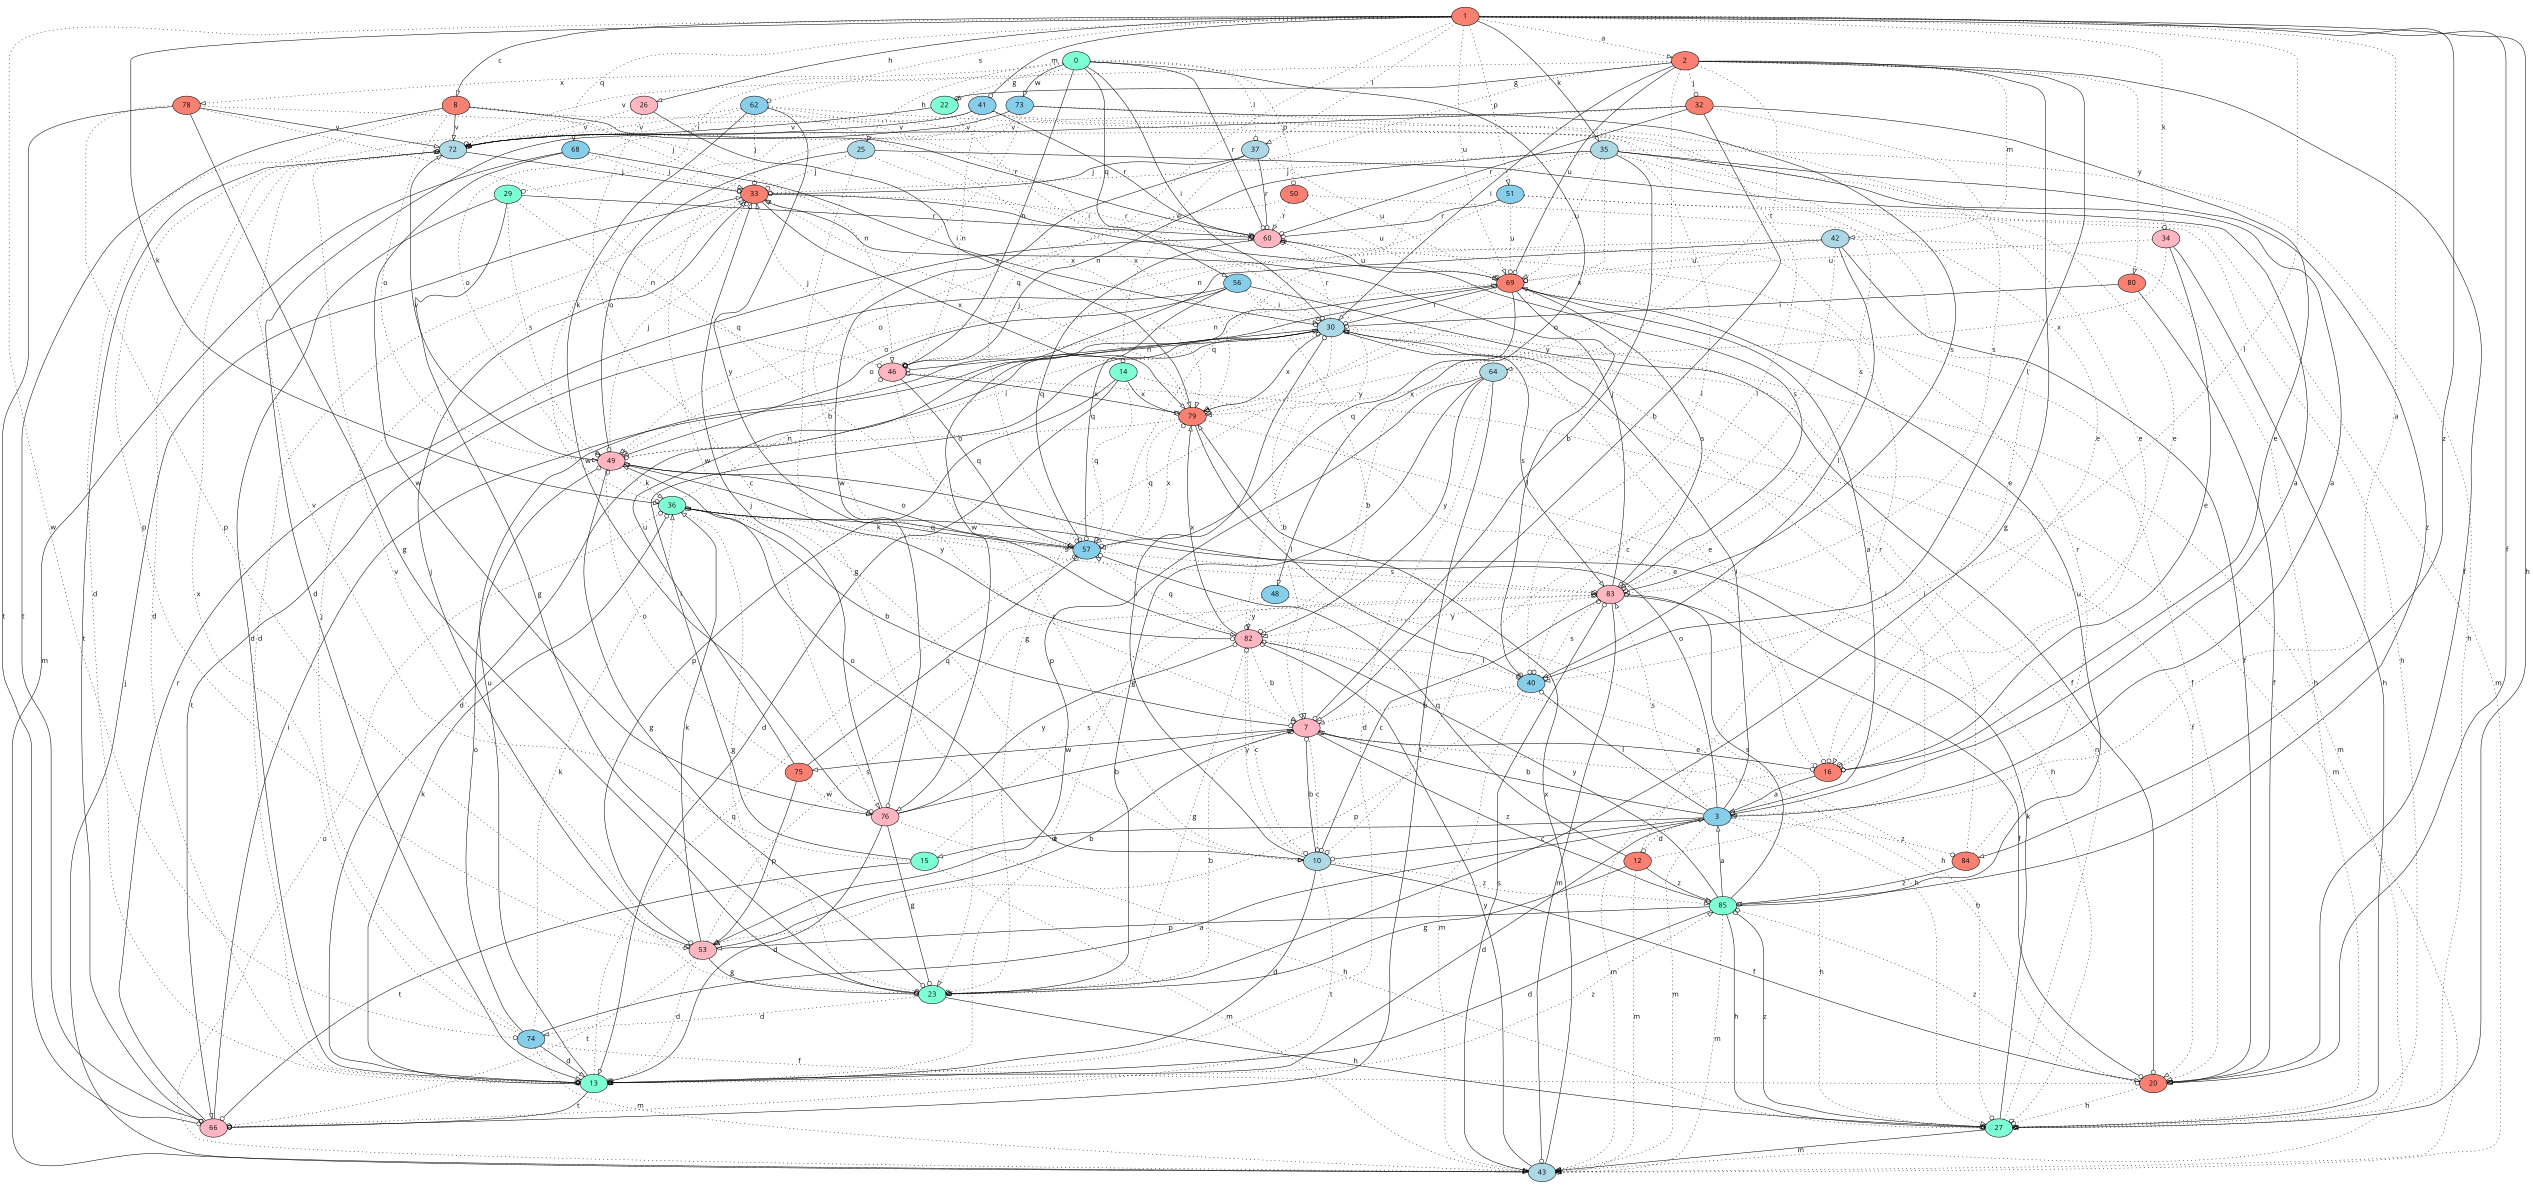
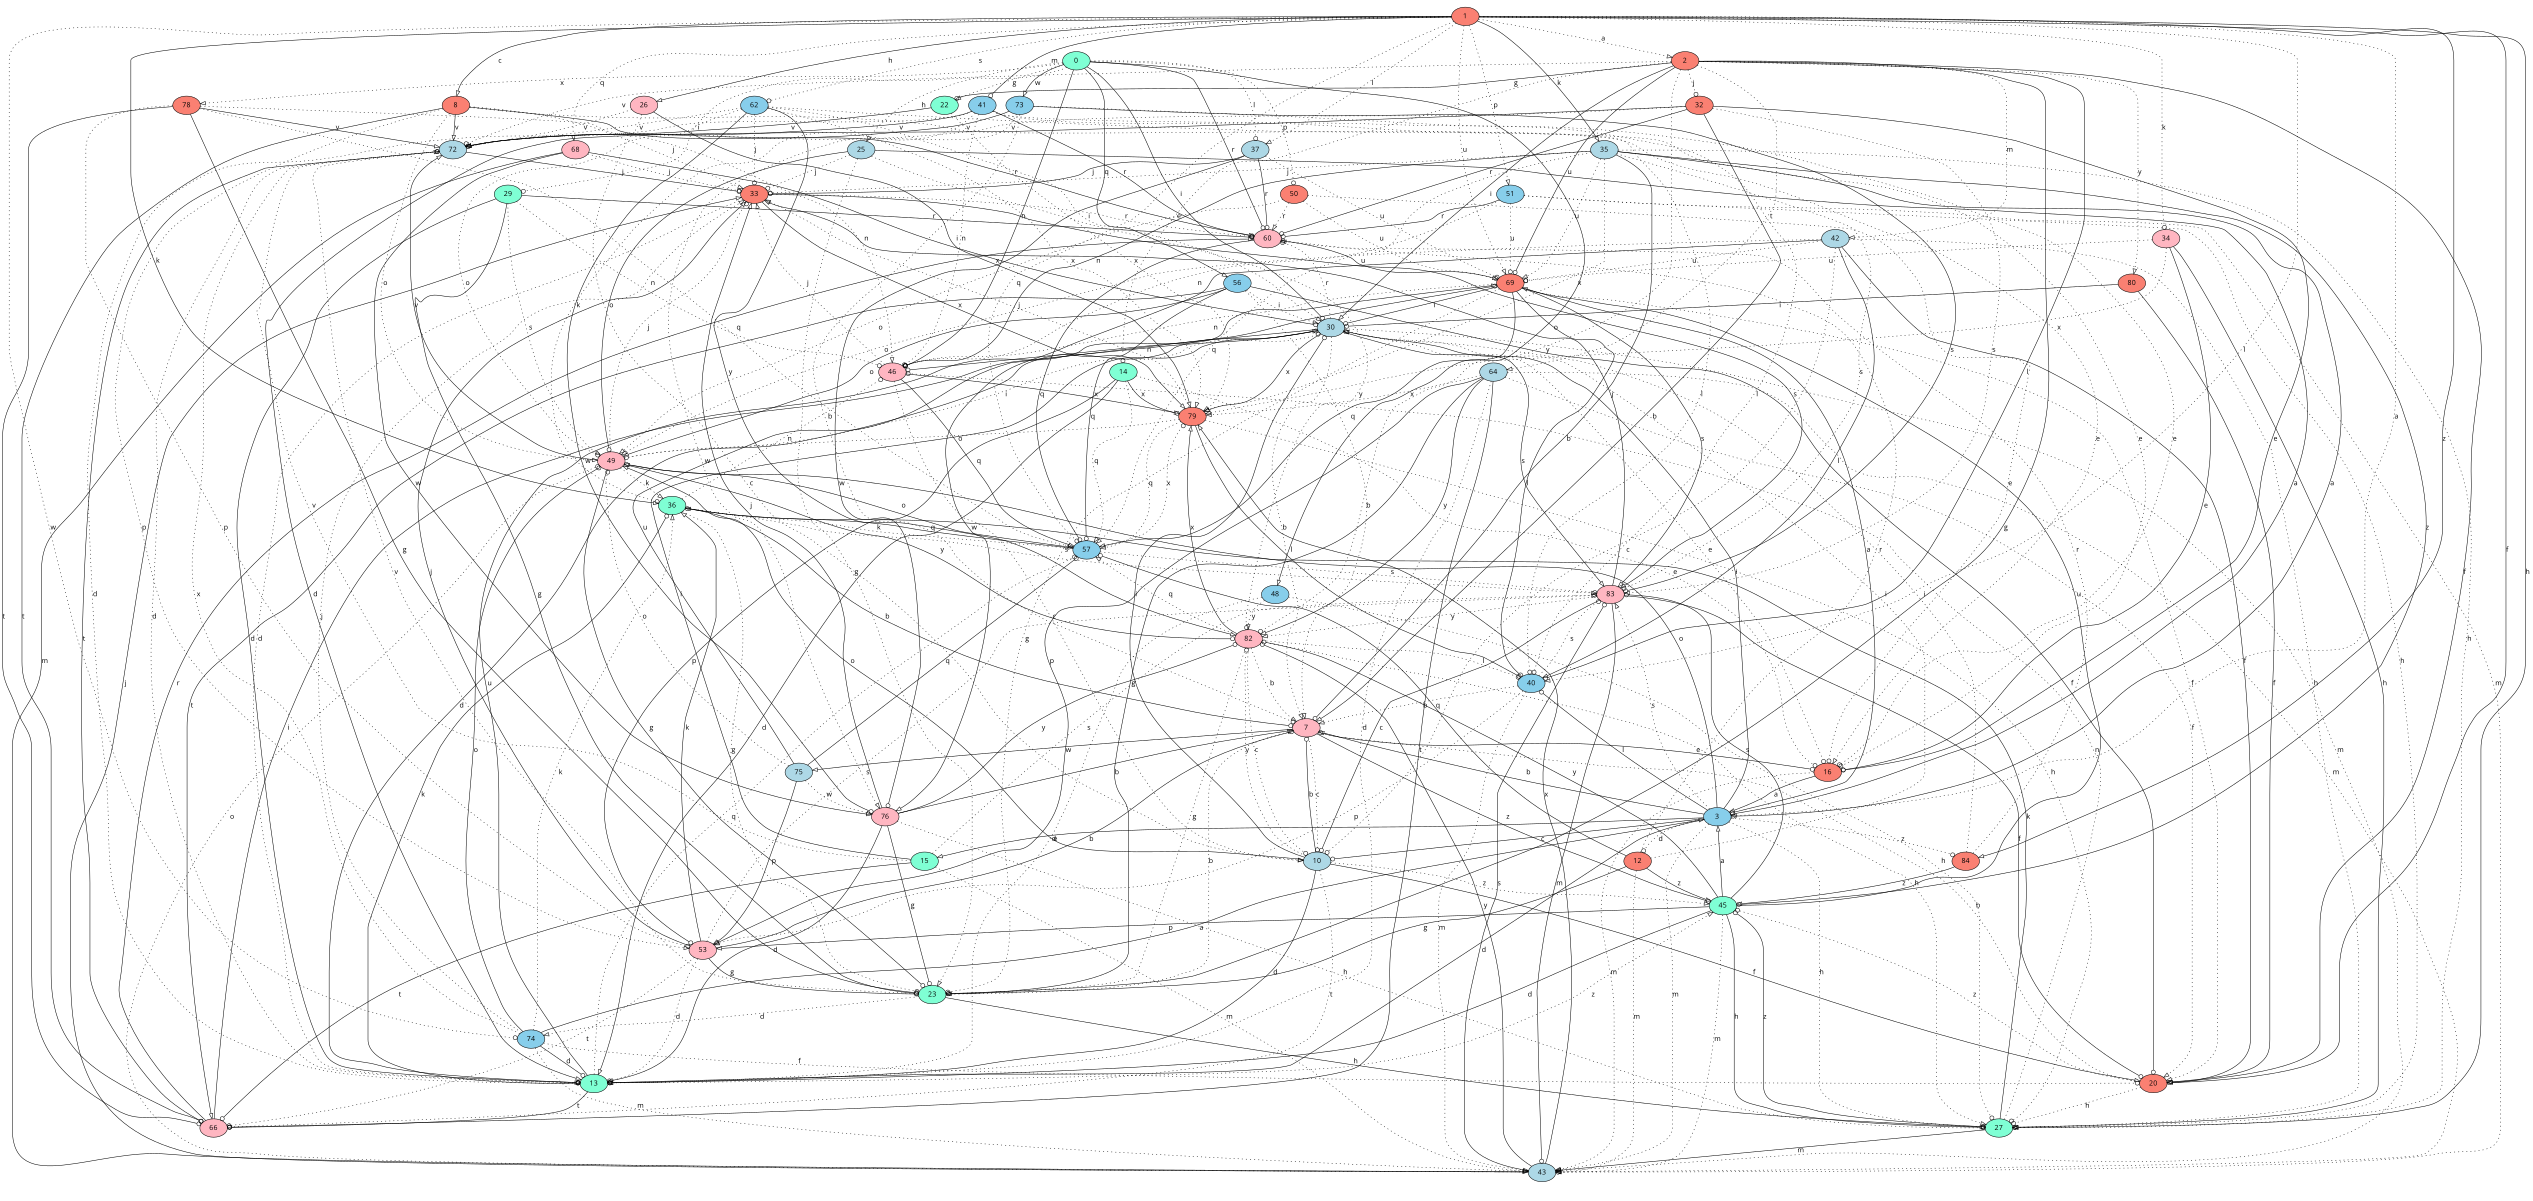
(576, 150) -> (576, 150)
(1324, 424) -> (1324, 424)
(799, 772) -> (799, 772)
(1723, 906) -> (1723, 906)
(561, 1060) -> (561, 1060)
(444, 1155) -> (247, 1153)
